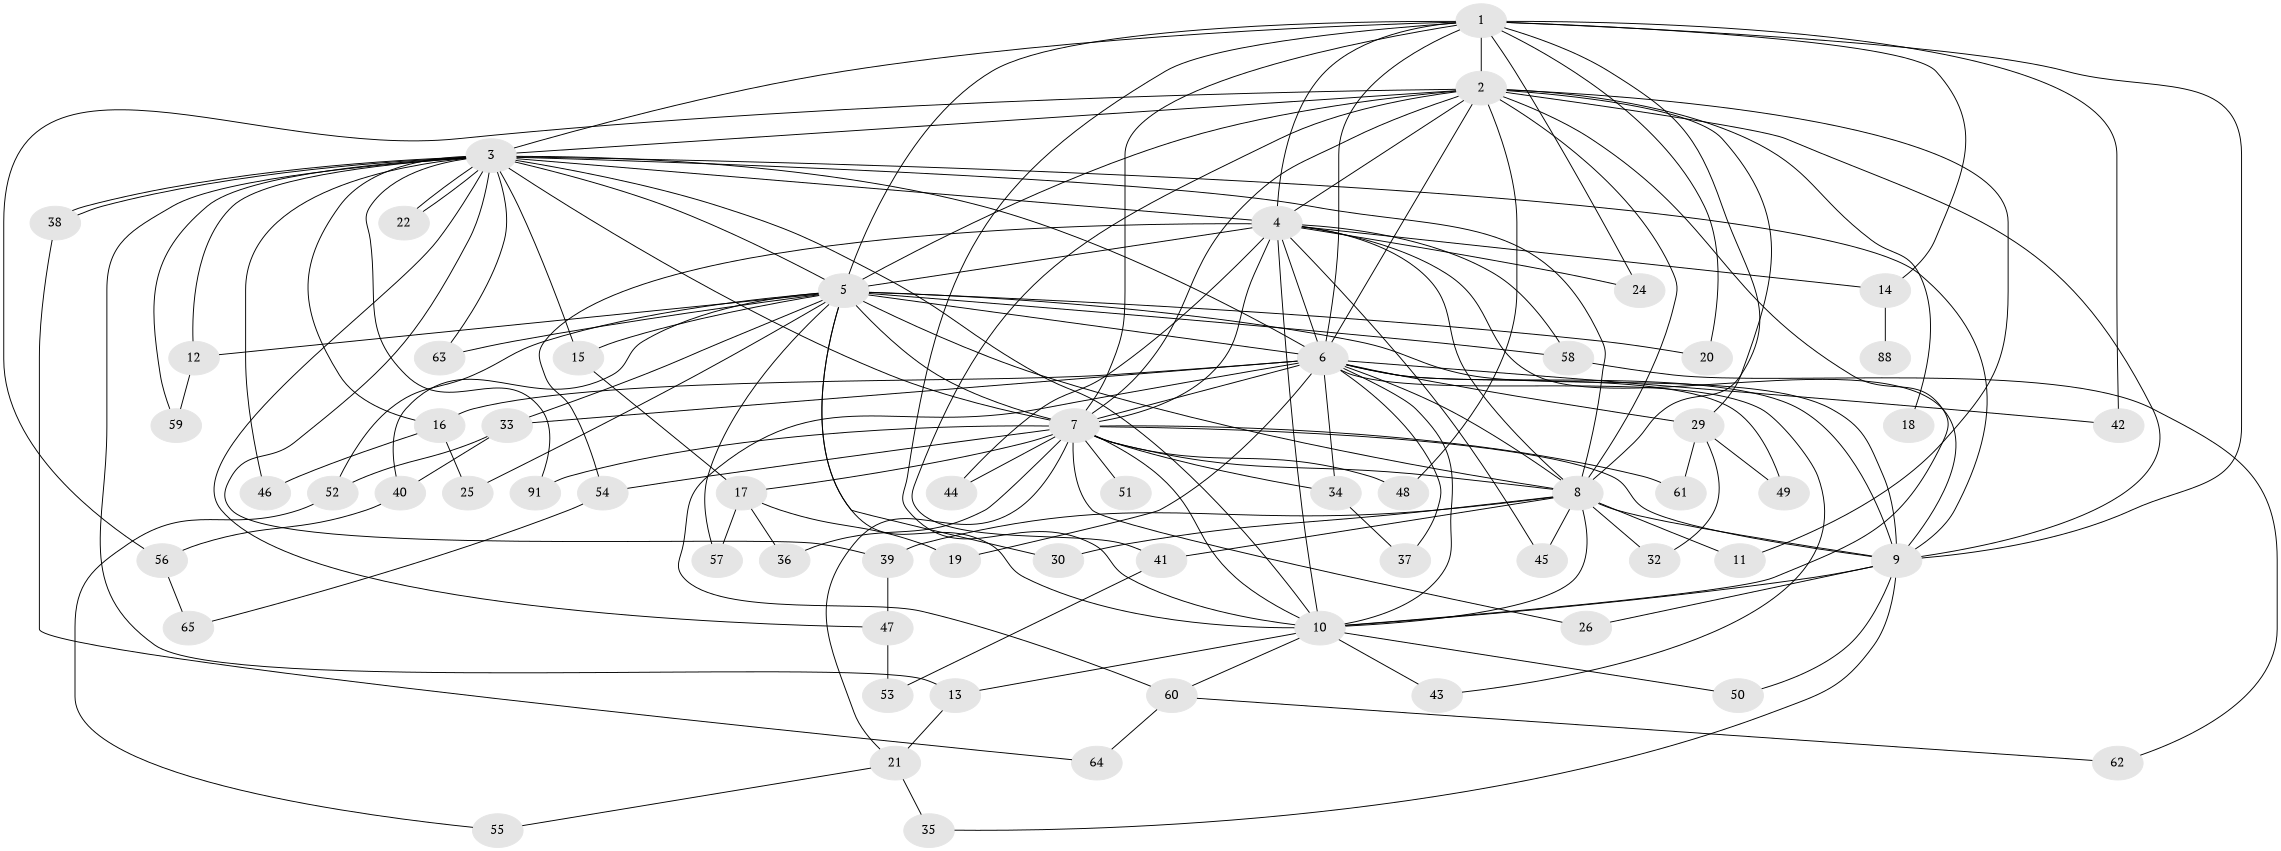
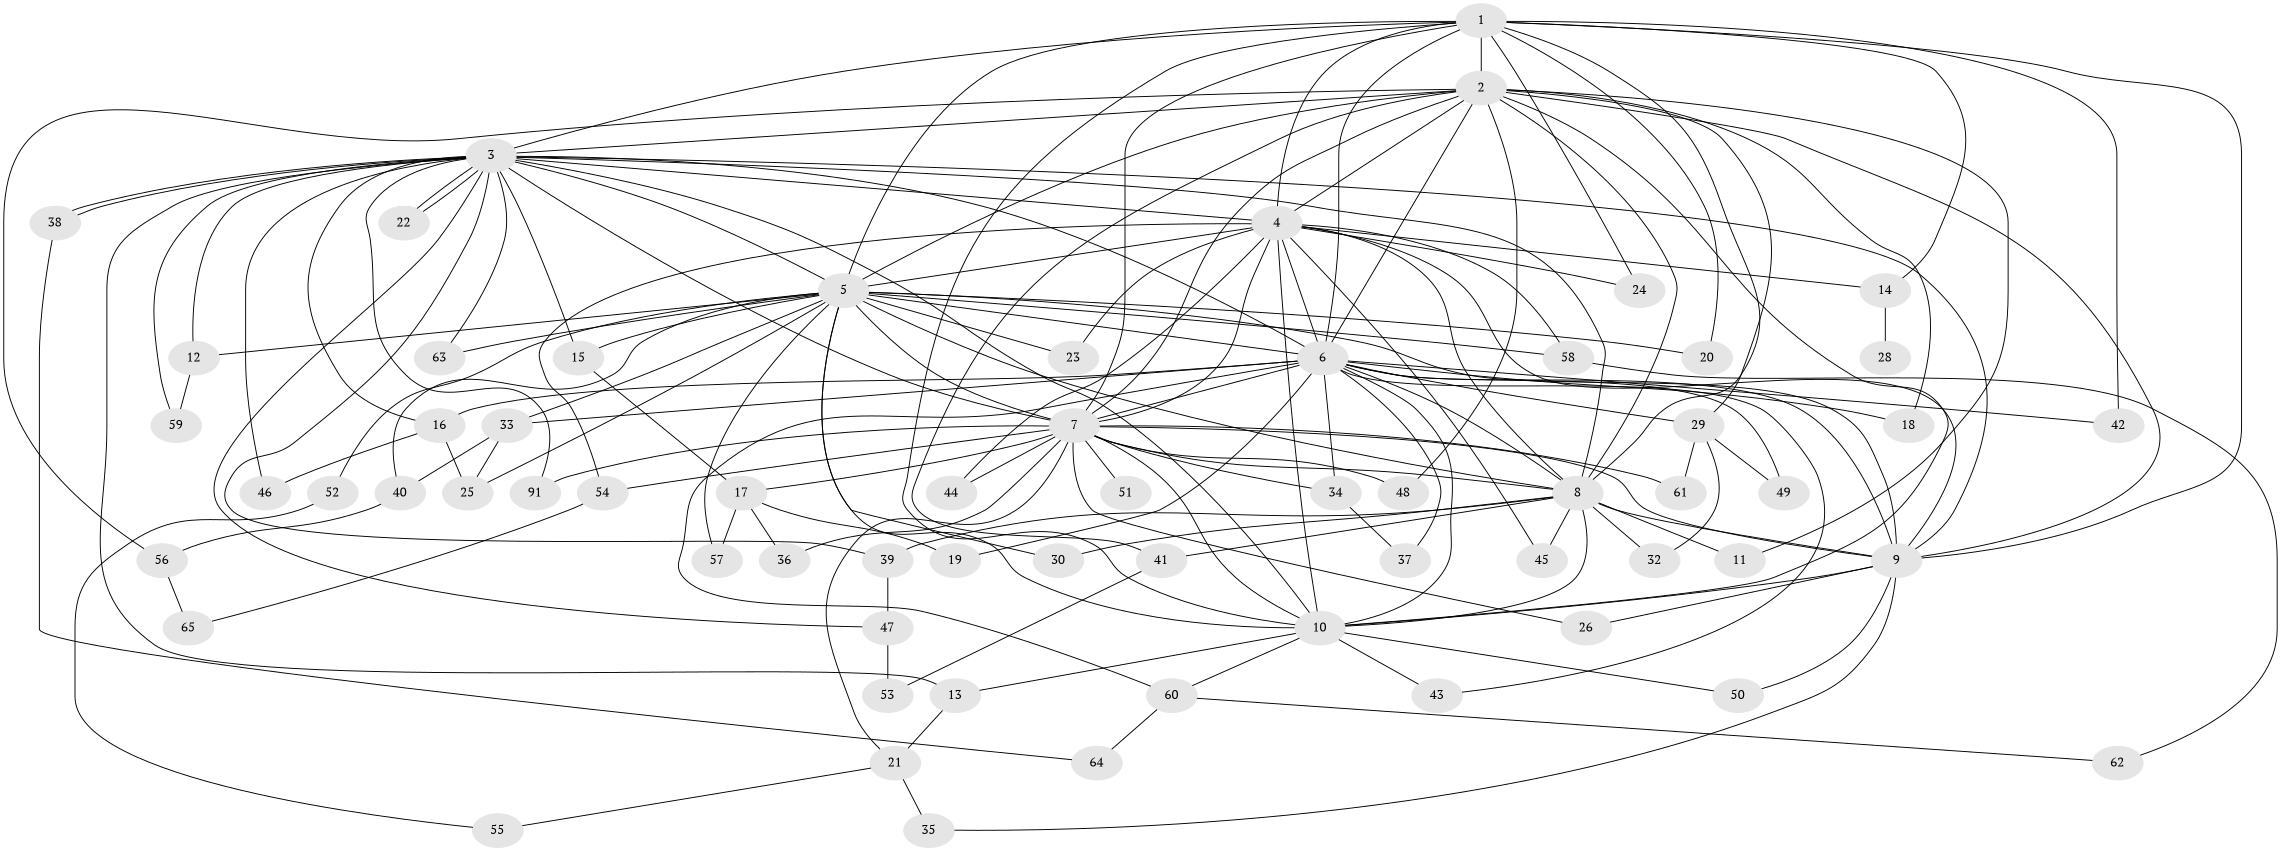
none -> (1073, 358)
(1885, 358) -> (1885, 358)
none -> (1617, 387)
(420, 459) -> (488, 459)
